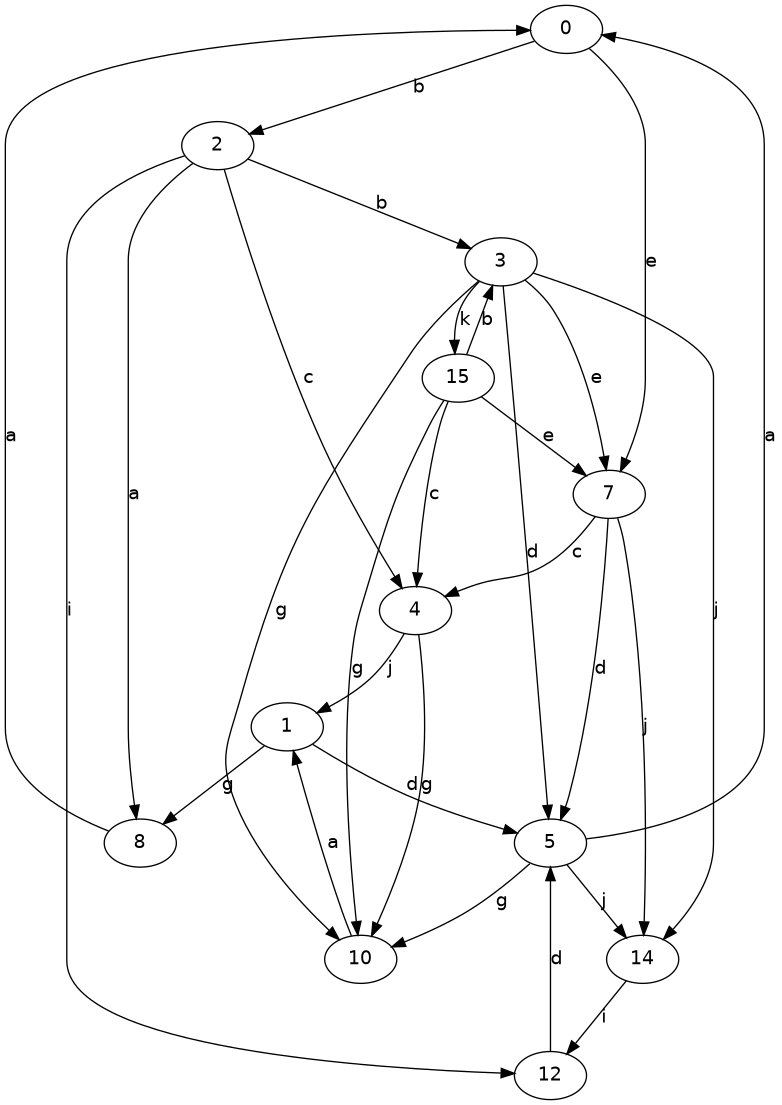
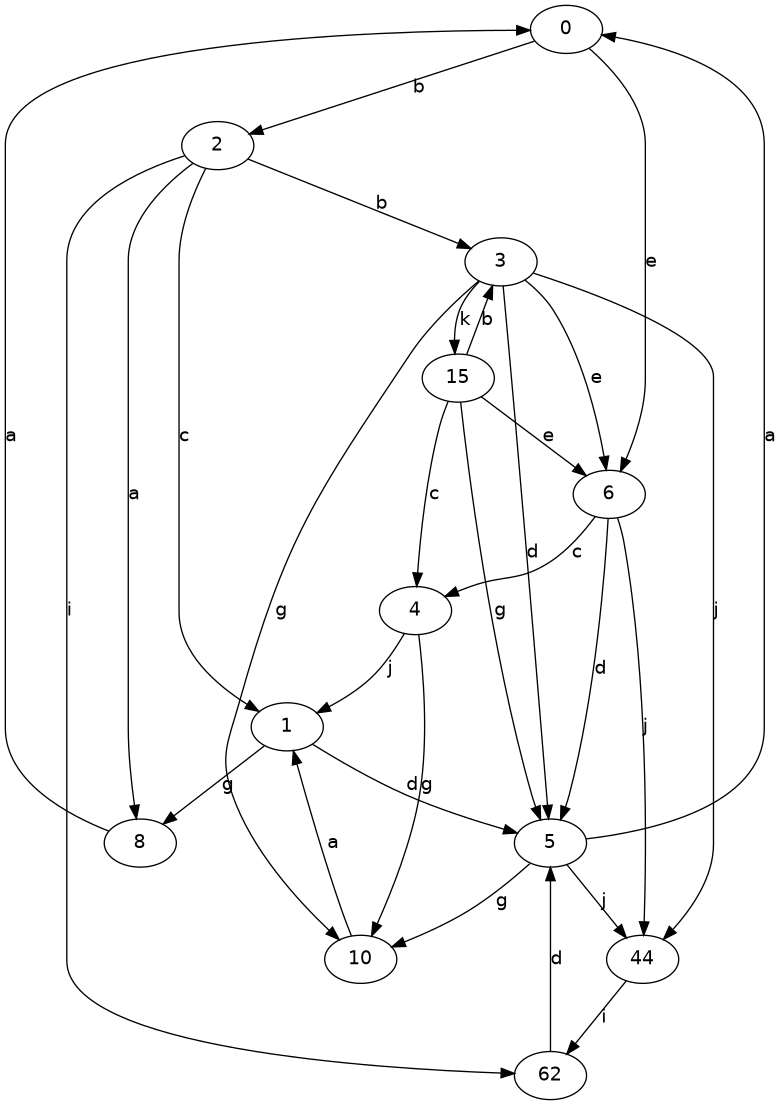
(295, 379) -> (179, 448)
(609, 494) -> (609, 494)
(352, 652) -> (490, 606)
(643, 959) -> (643, 959)
(550, 1076) -> (550, 1076)
